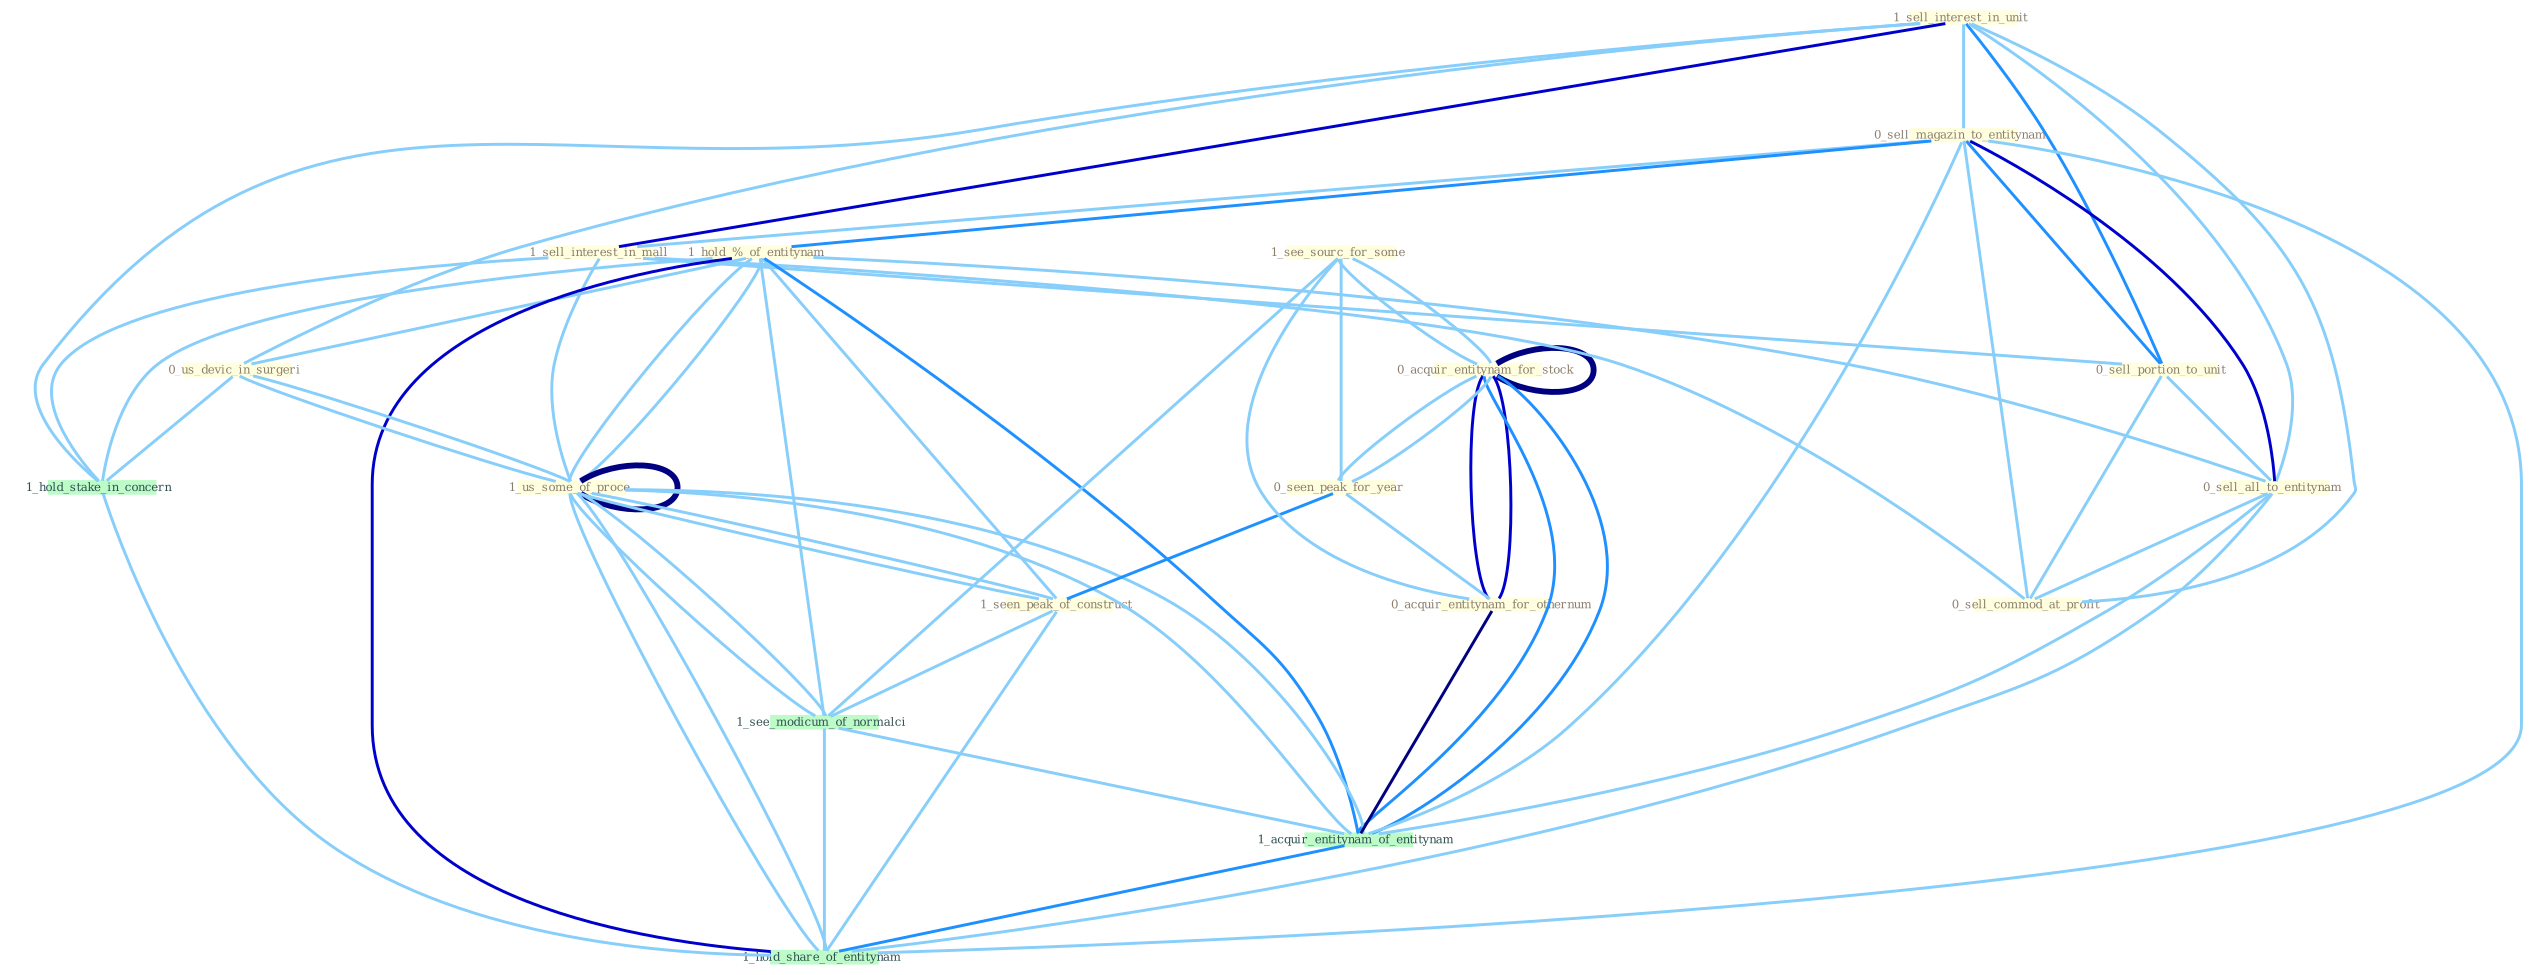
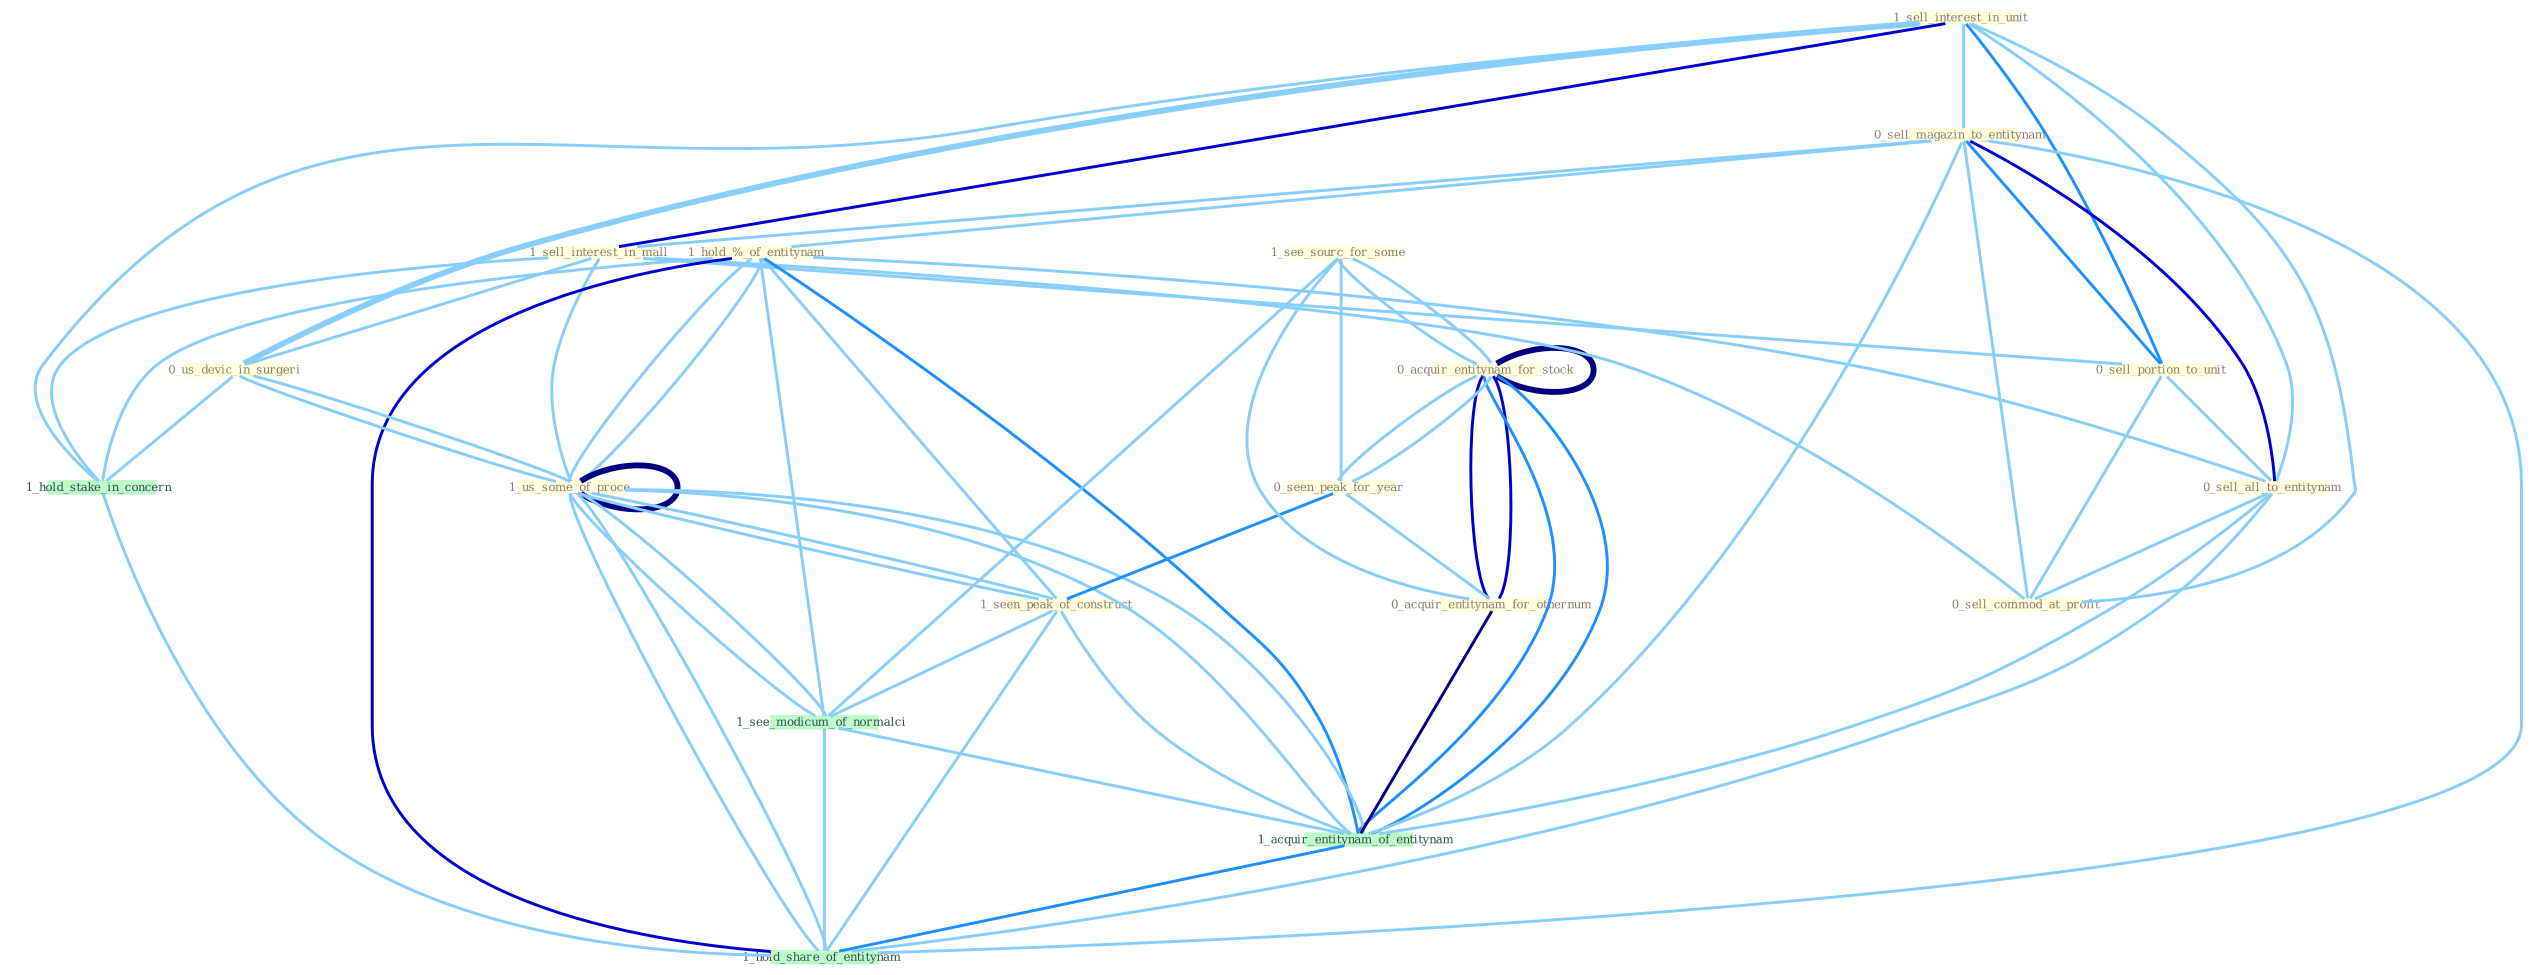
(897, 158) -> (897, 158)
(1361, 194) -> (1361, 194)
(474, 316) -> (419, 311)
none -> (1183, 751)
